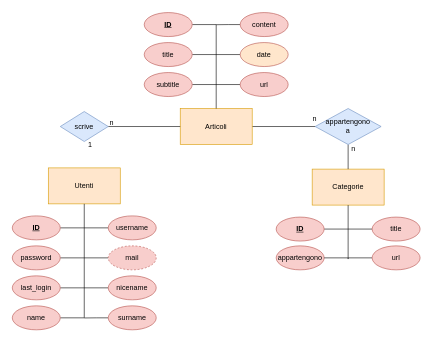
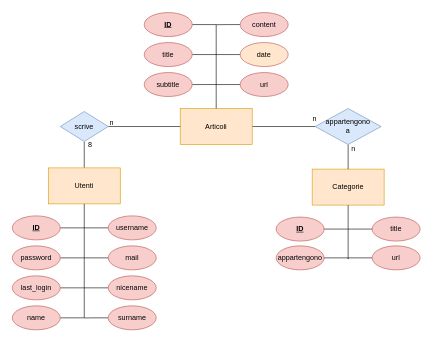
(90, 144) -> (90, 144)
none -> (84, 154)
(132, 258) -> (132, 258)
